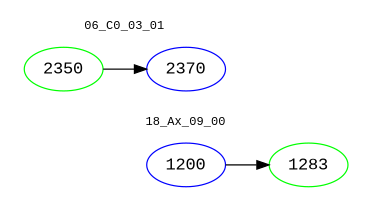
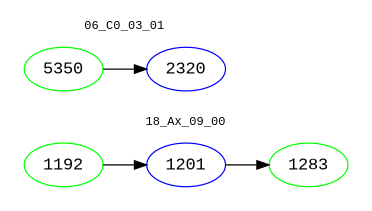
(64, 69) -> (64, 69)
(186, 69) -> (186, 69)
none -> (64, 165)
(186, 165) -> (186, 165)
